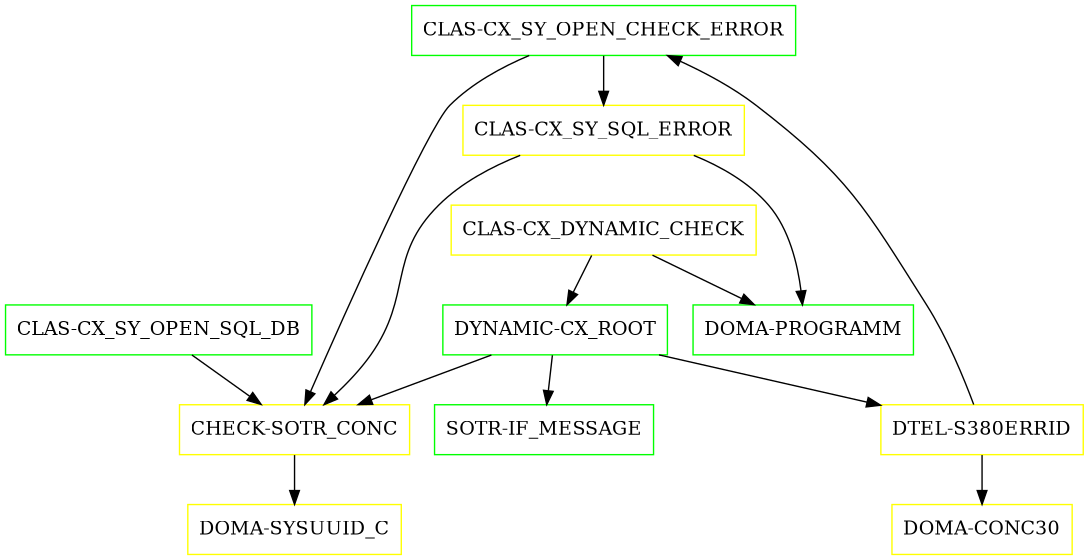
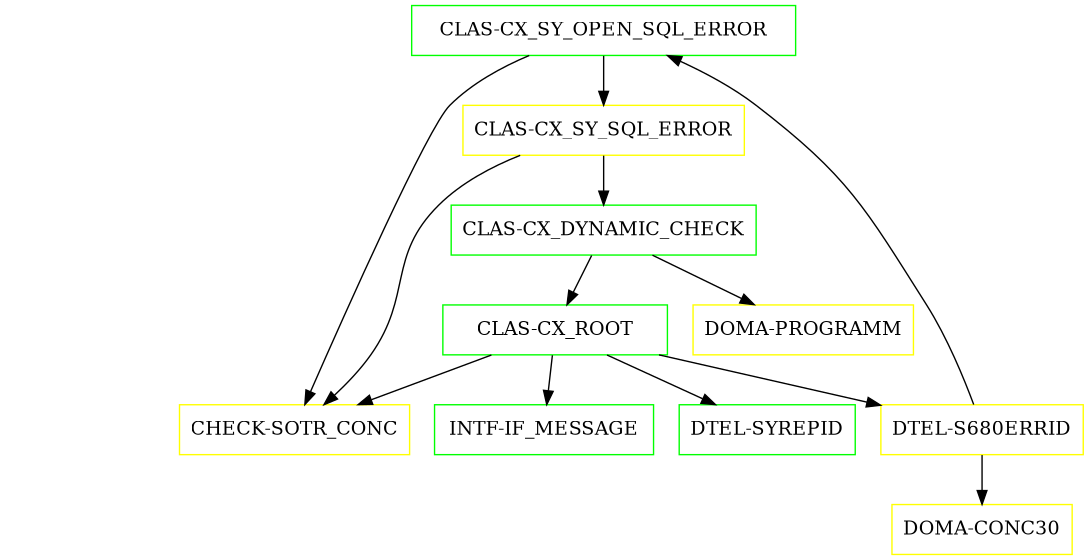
(604, 30) -> (604, 30)
(769, 206) -> (604, 173)
(604, 230) -> (604, 230)
(159, 330) -> none
(555, 330) -> (555, 330)
(803, 330) -> (803, 330)
(544, 430) -> (544, 430)
none -> (767, 430)
(982, 430) -> (982, 430)
(295, 529) -> none
